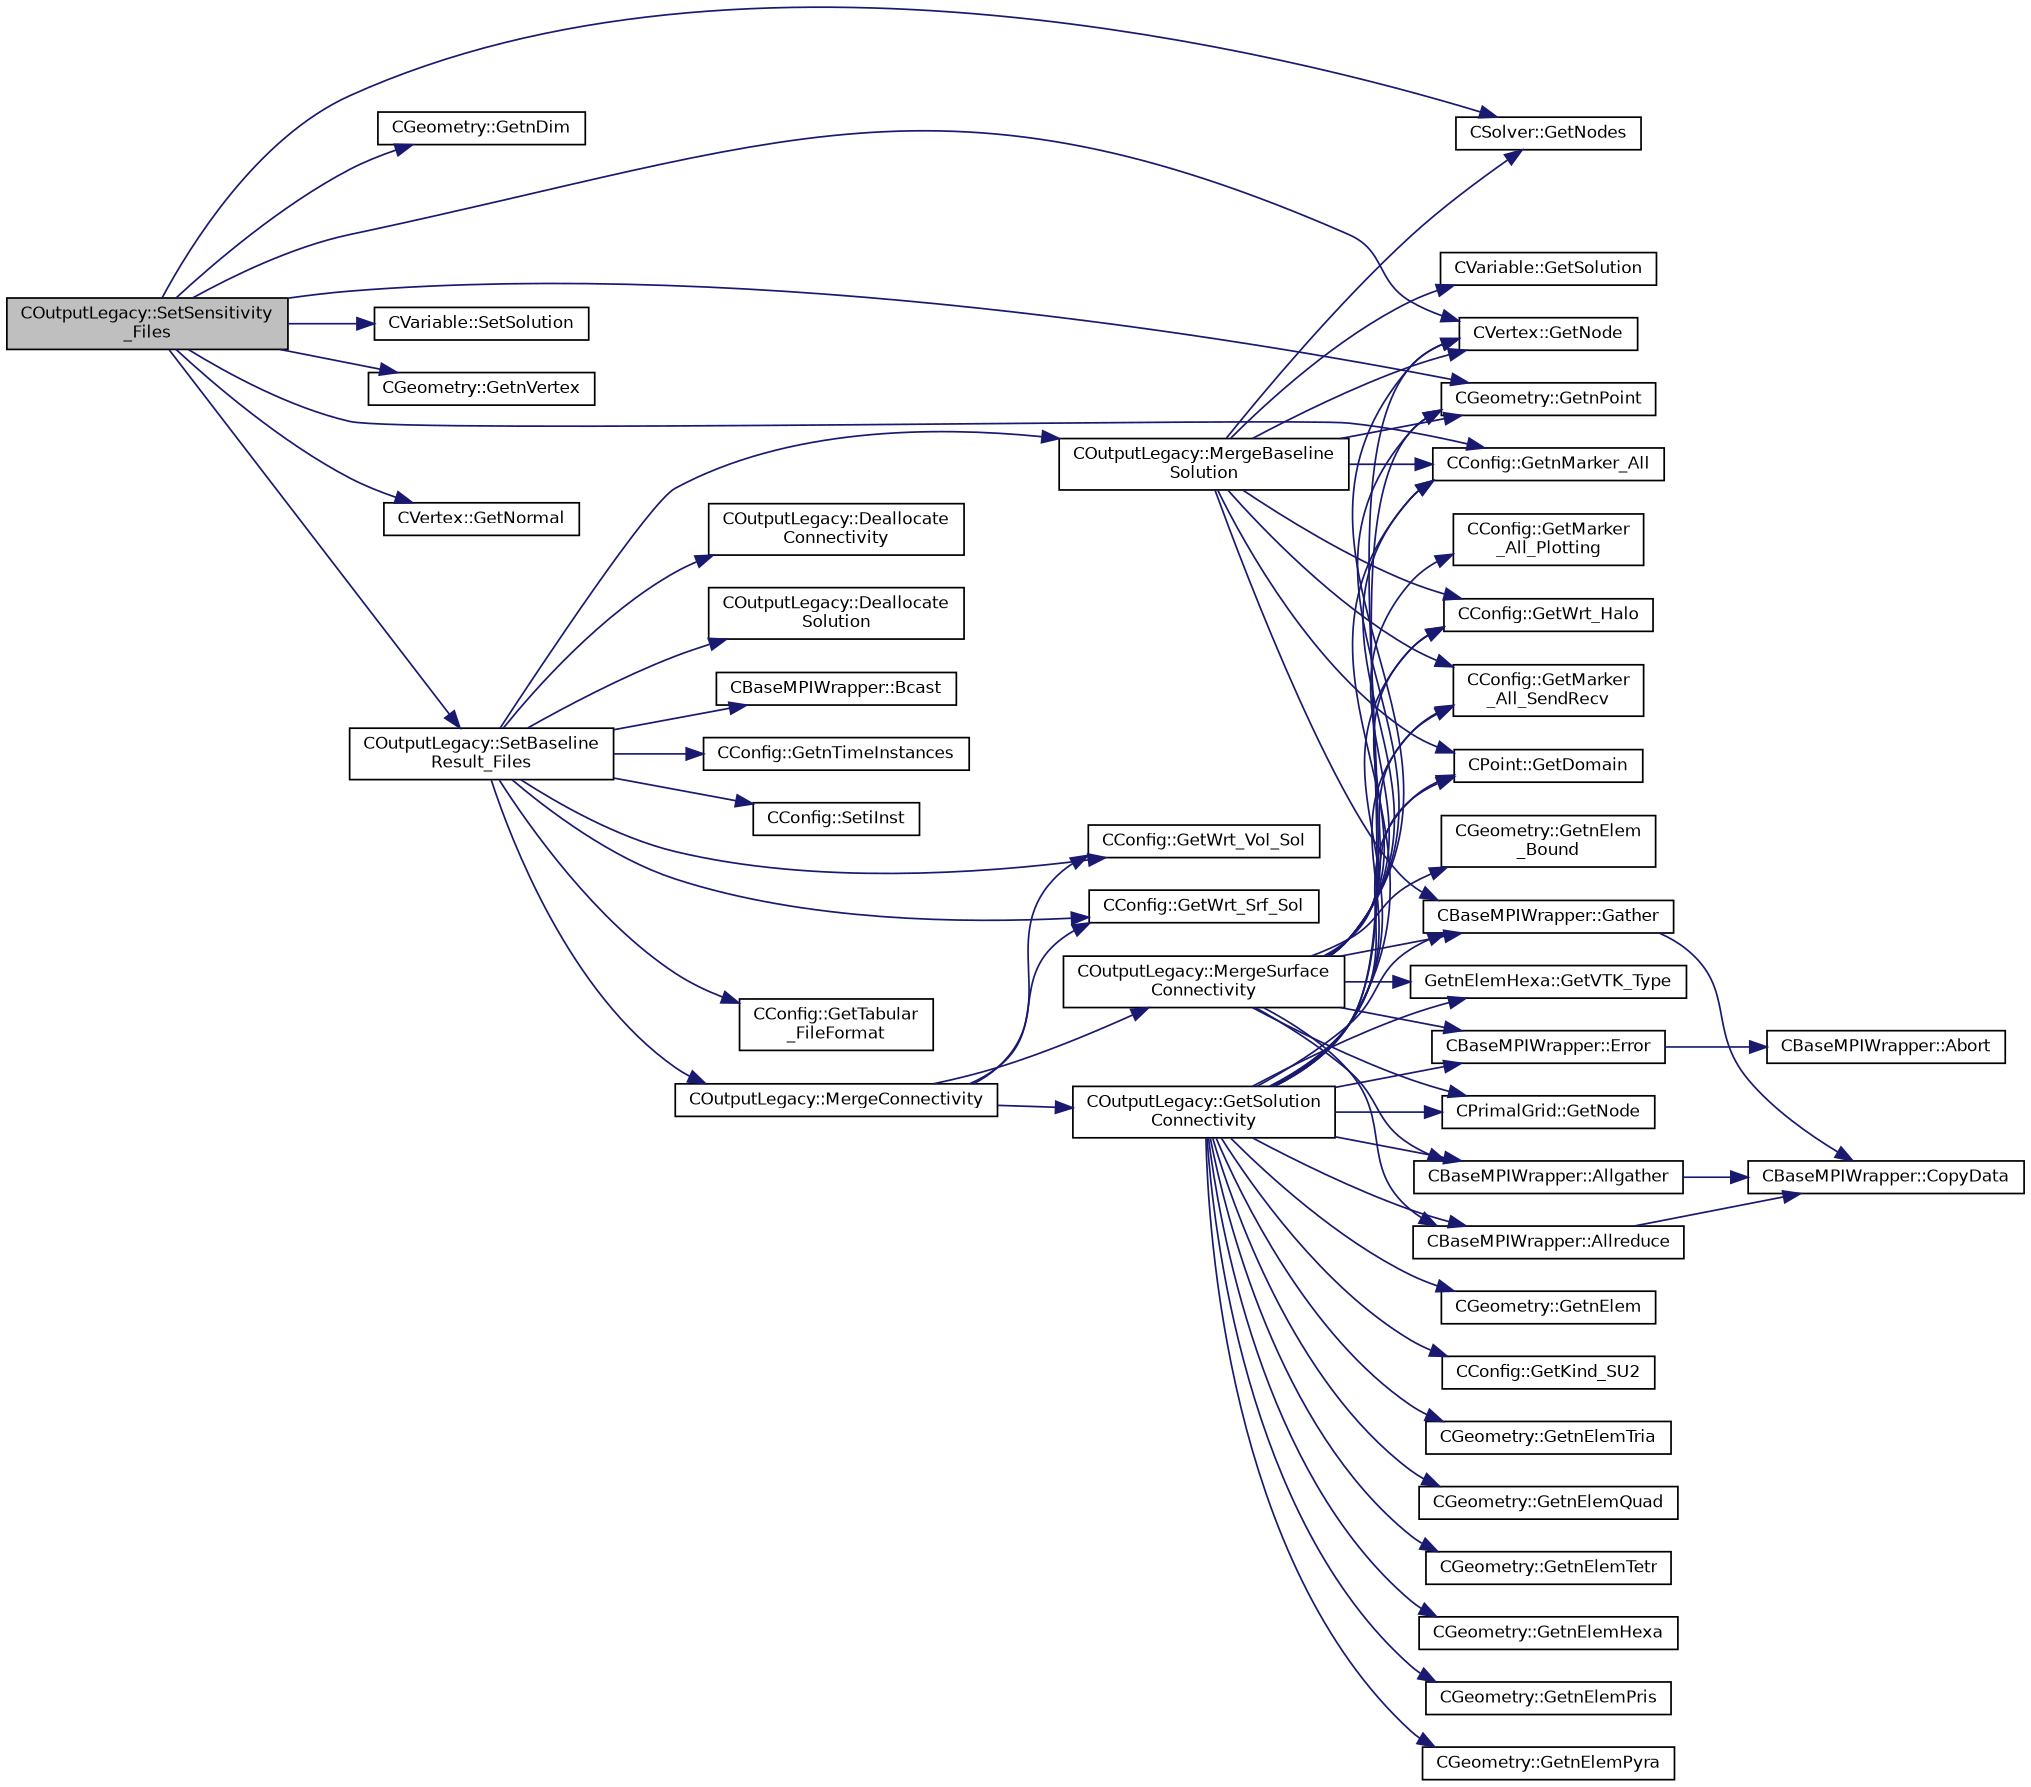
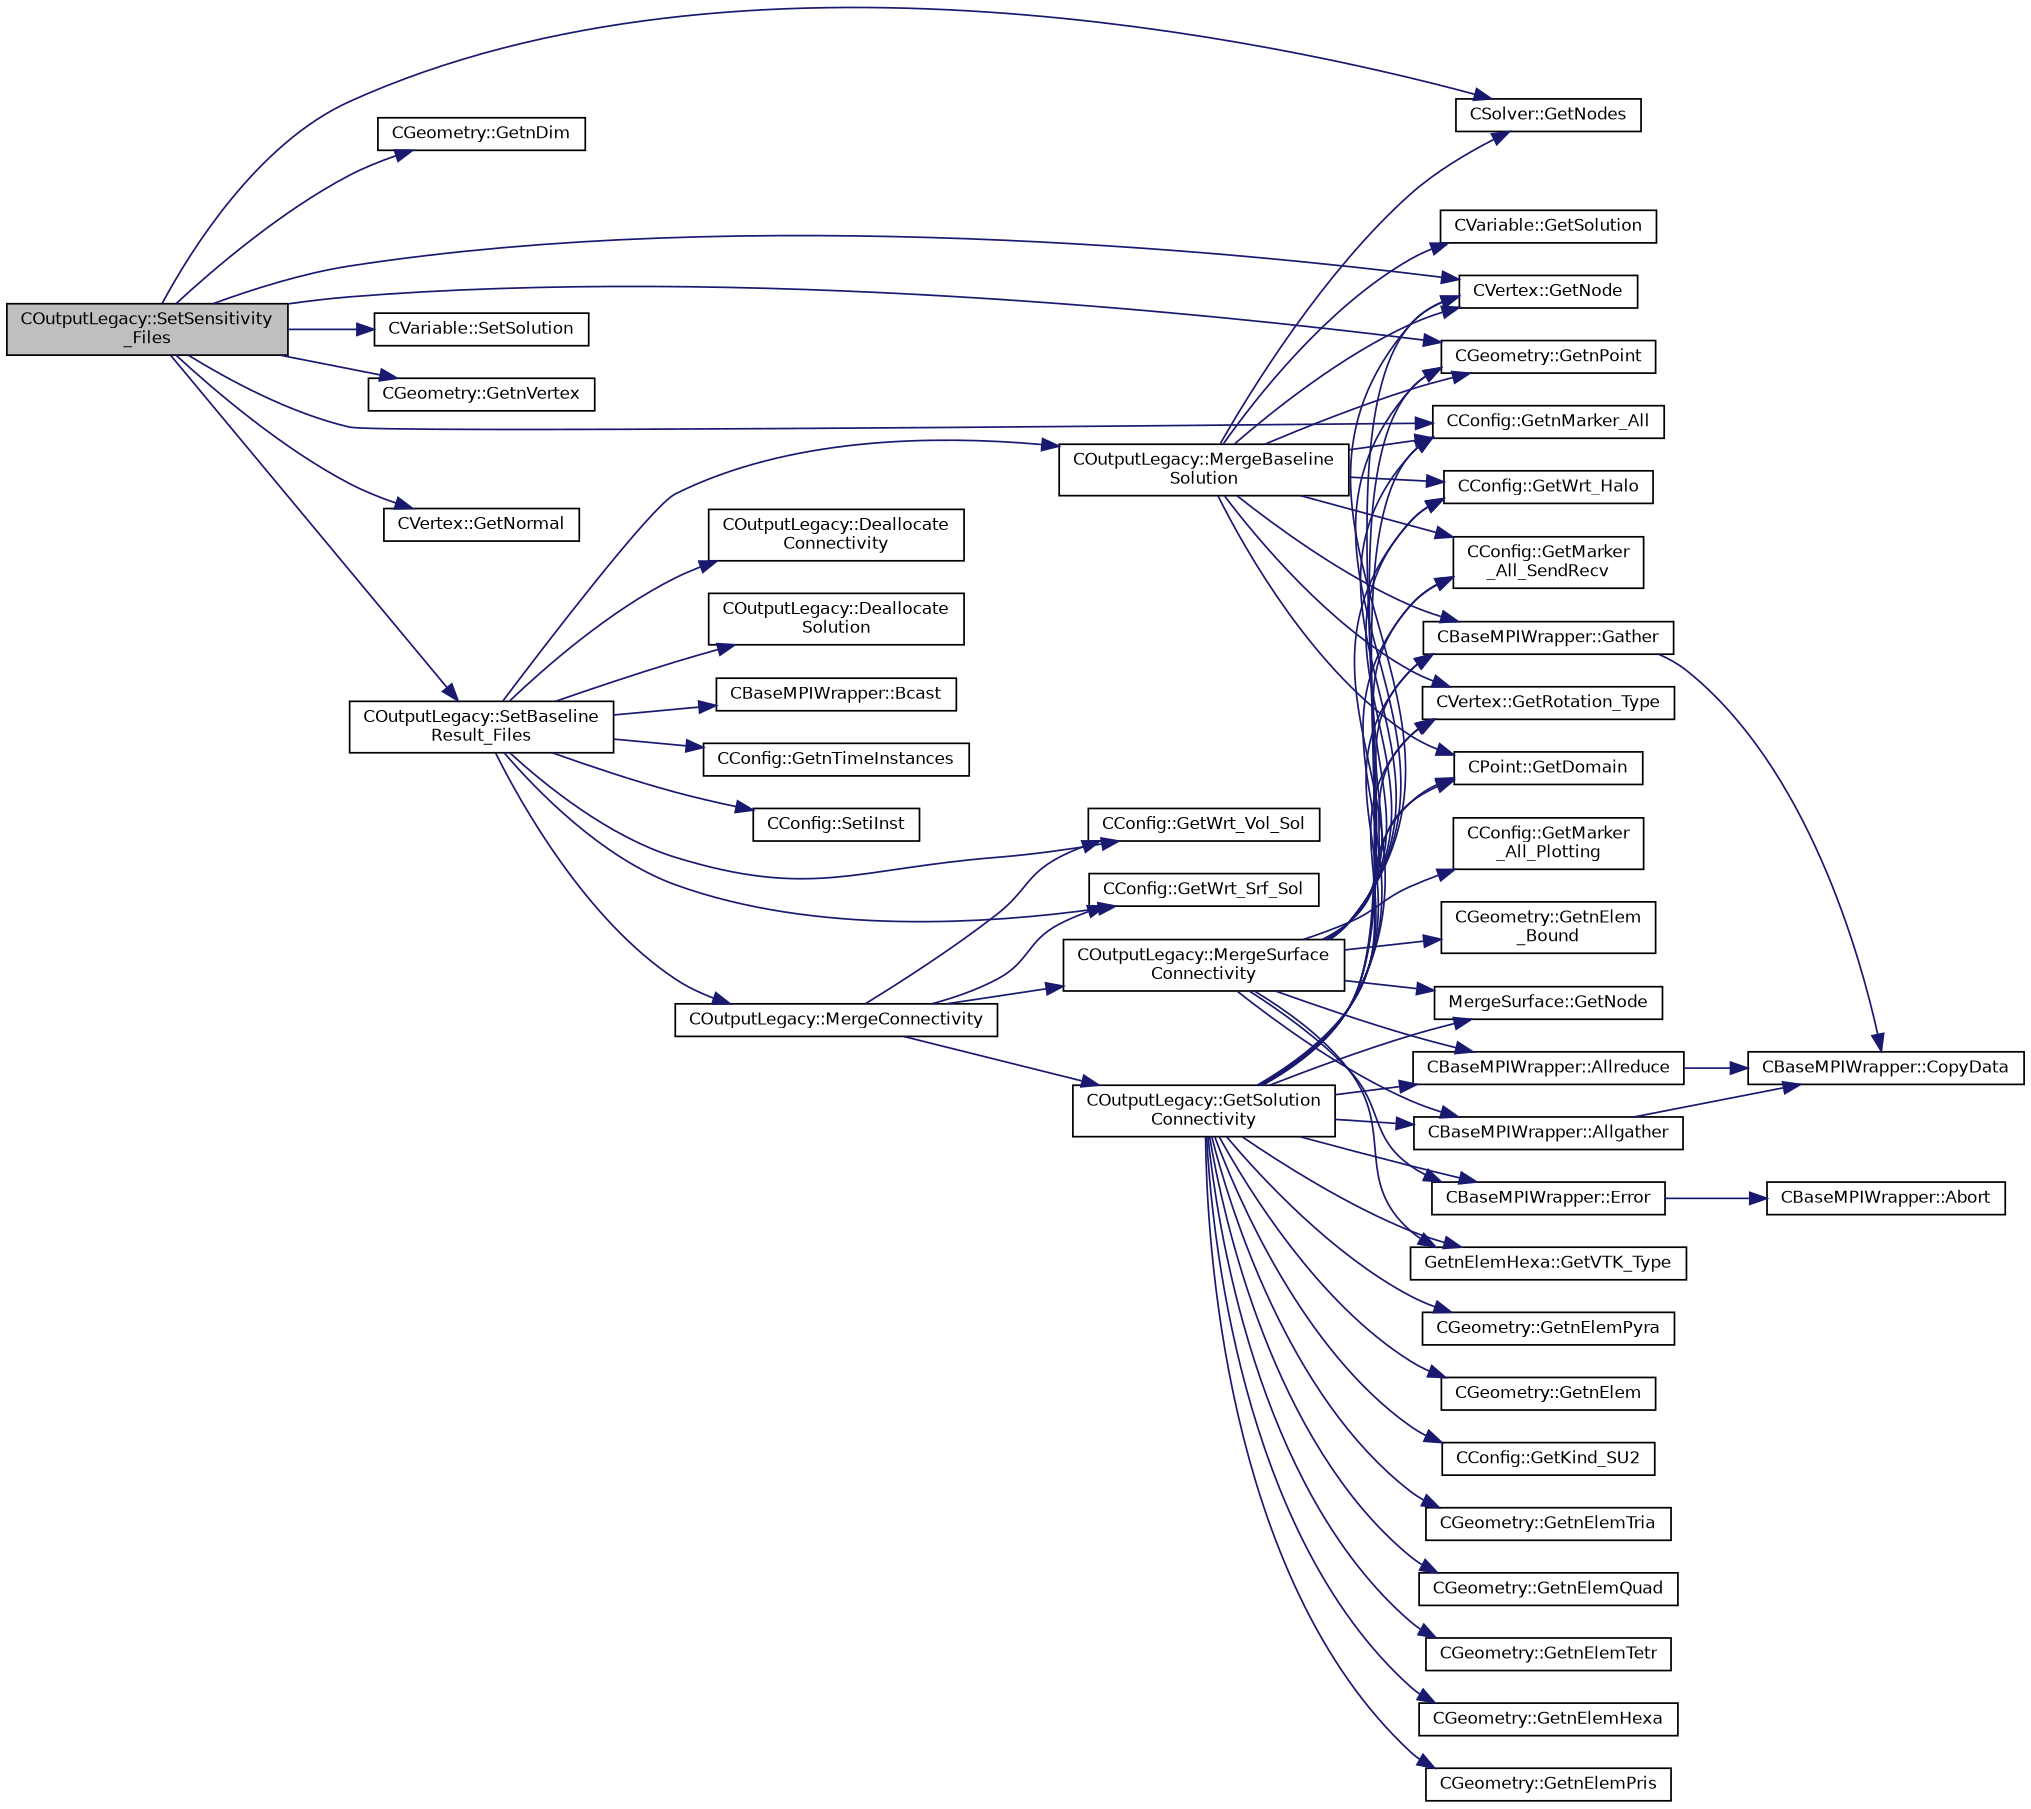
none -> (1548, 703)
(836, 1025) -> none
(1548, 1112) -> (1548, 1003)
